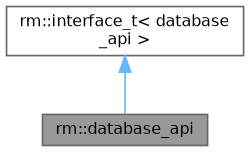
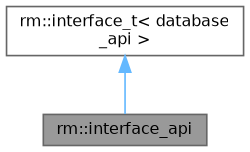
(125, 130) -> (125, 130)
